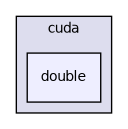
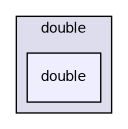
(64, 29) -> (64, 29)
